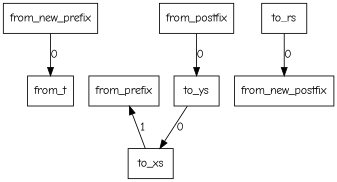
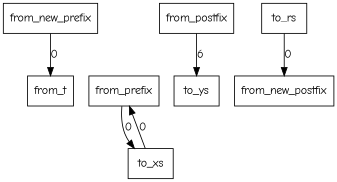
(200, 55) -> (200, 55)
(176, 124) -> (122, 125)
(143, 127) -> (143, 127)
